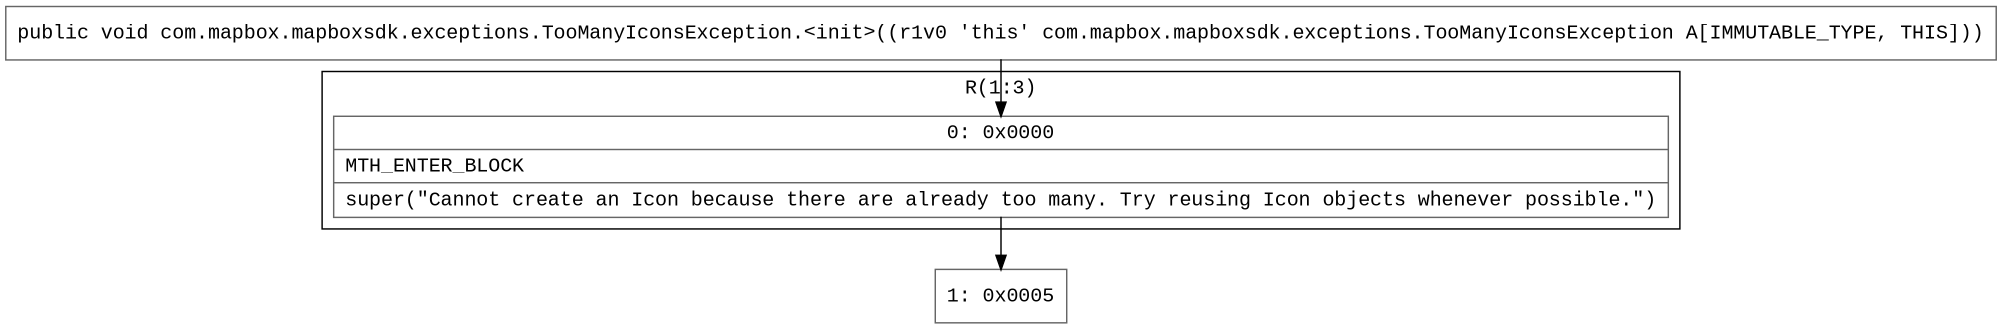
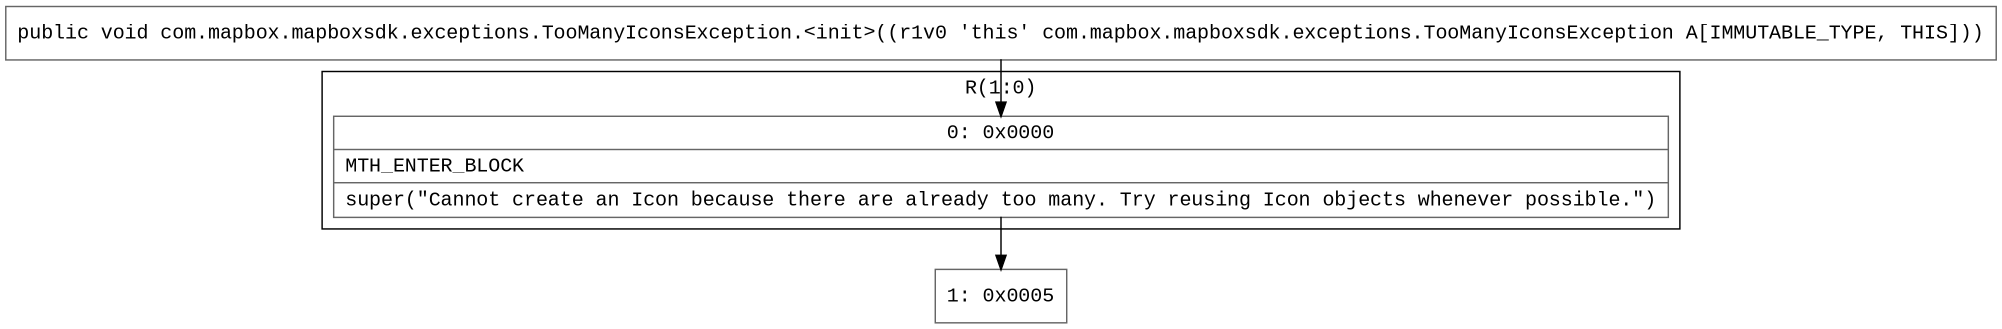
(1001, 88) -> (1001, 88)
